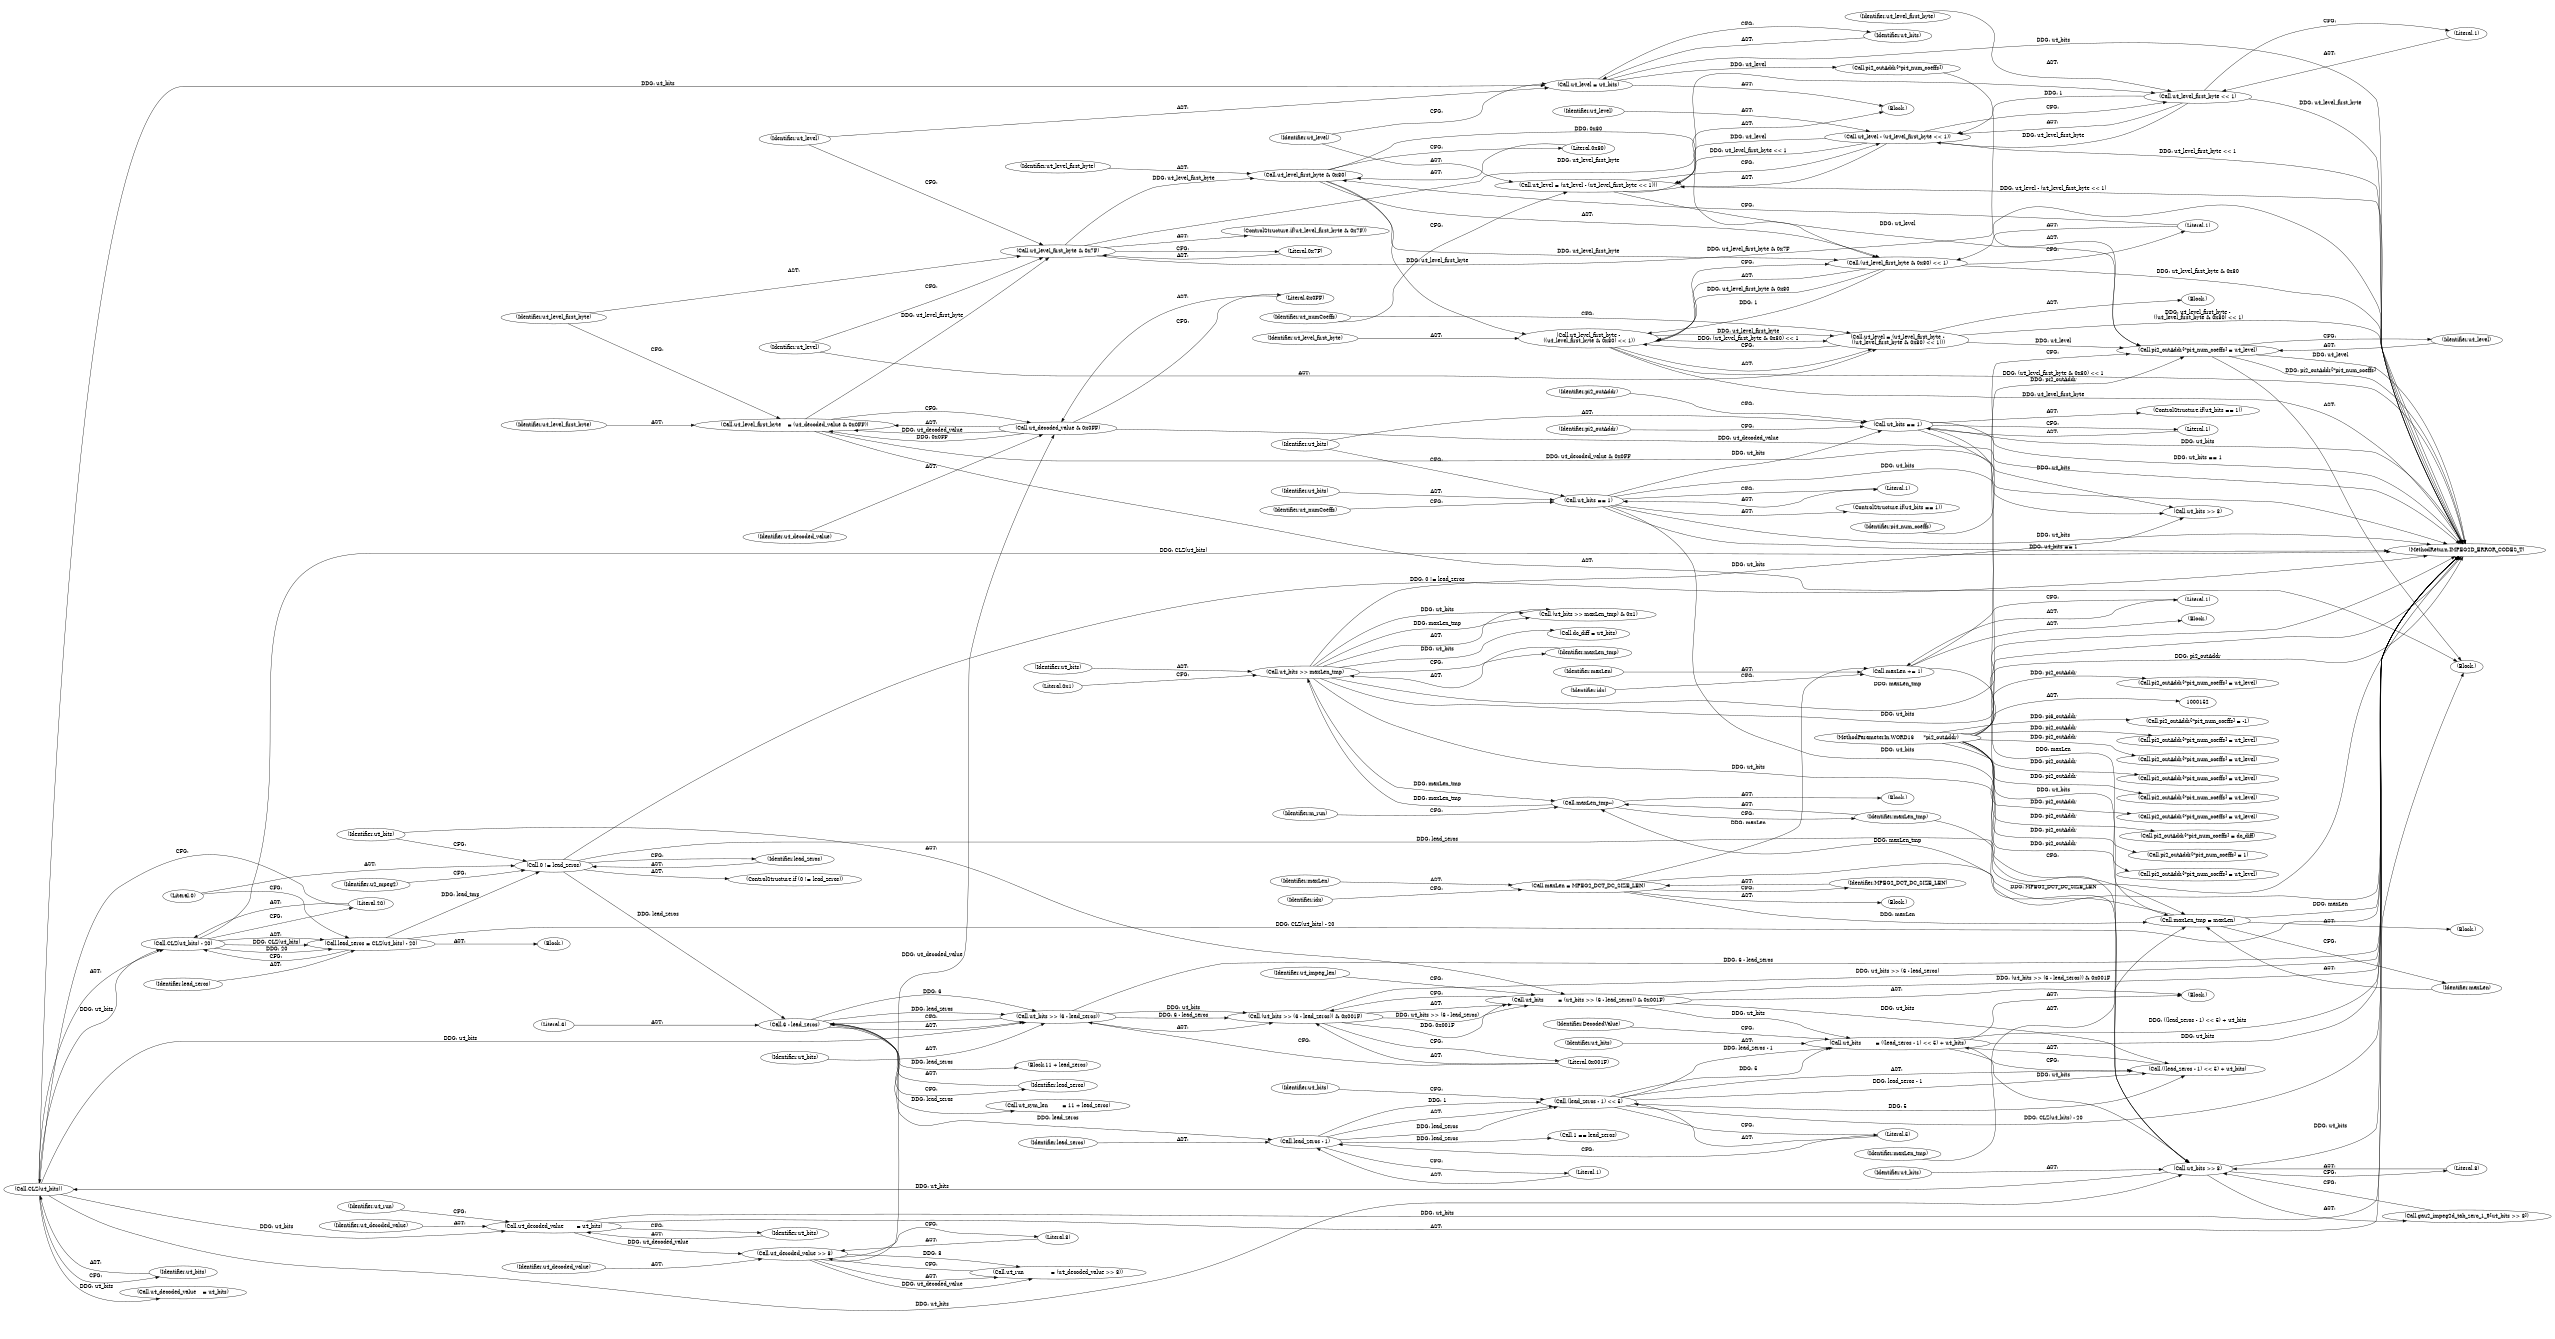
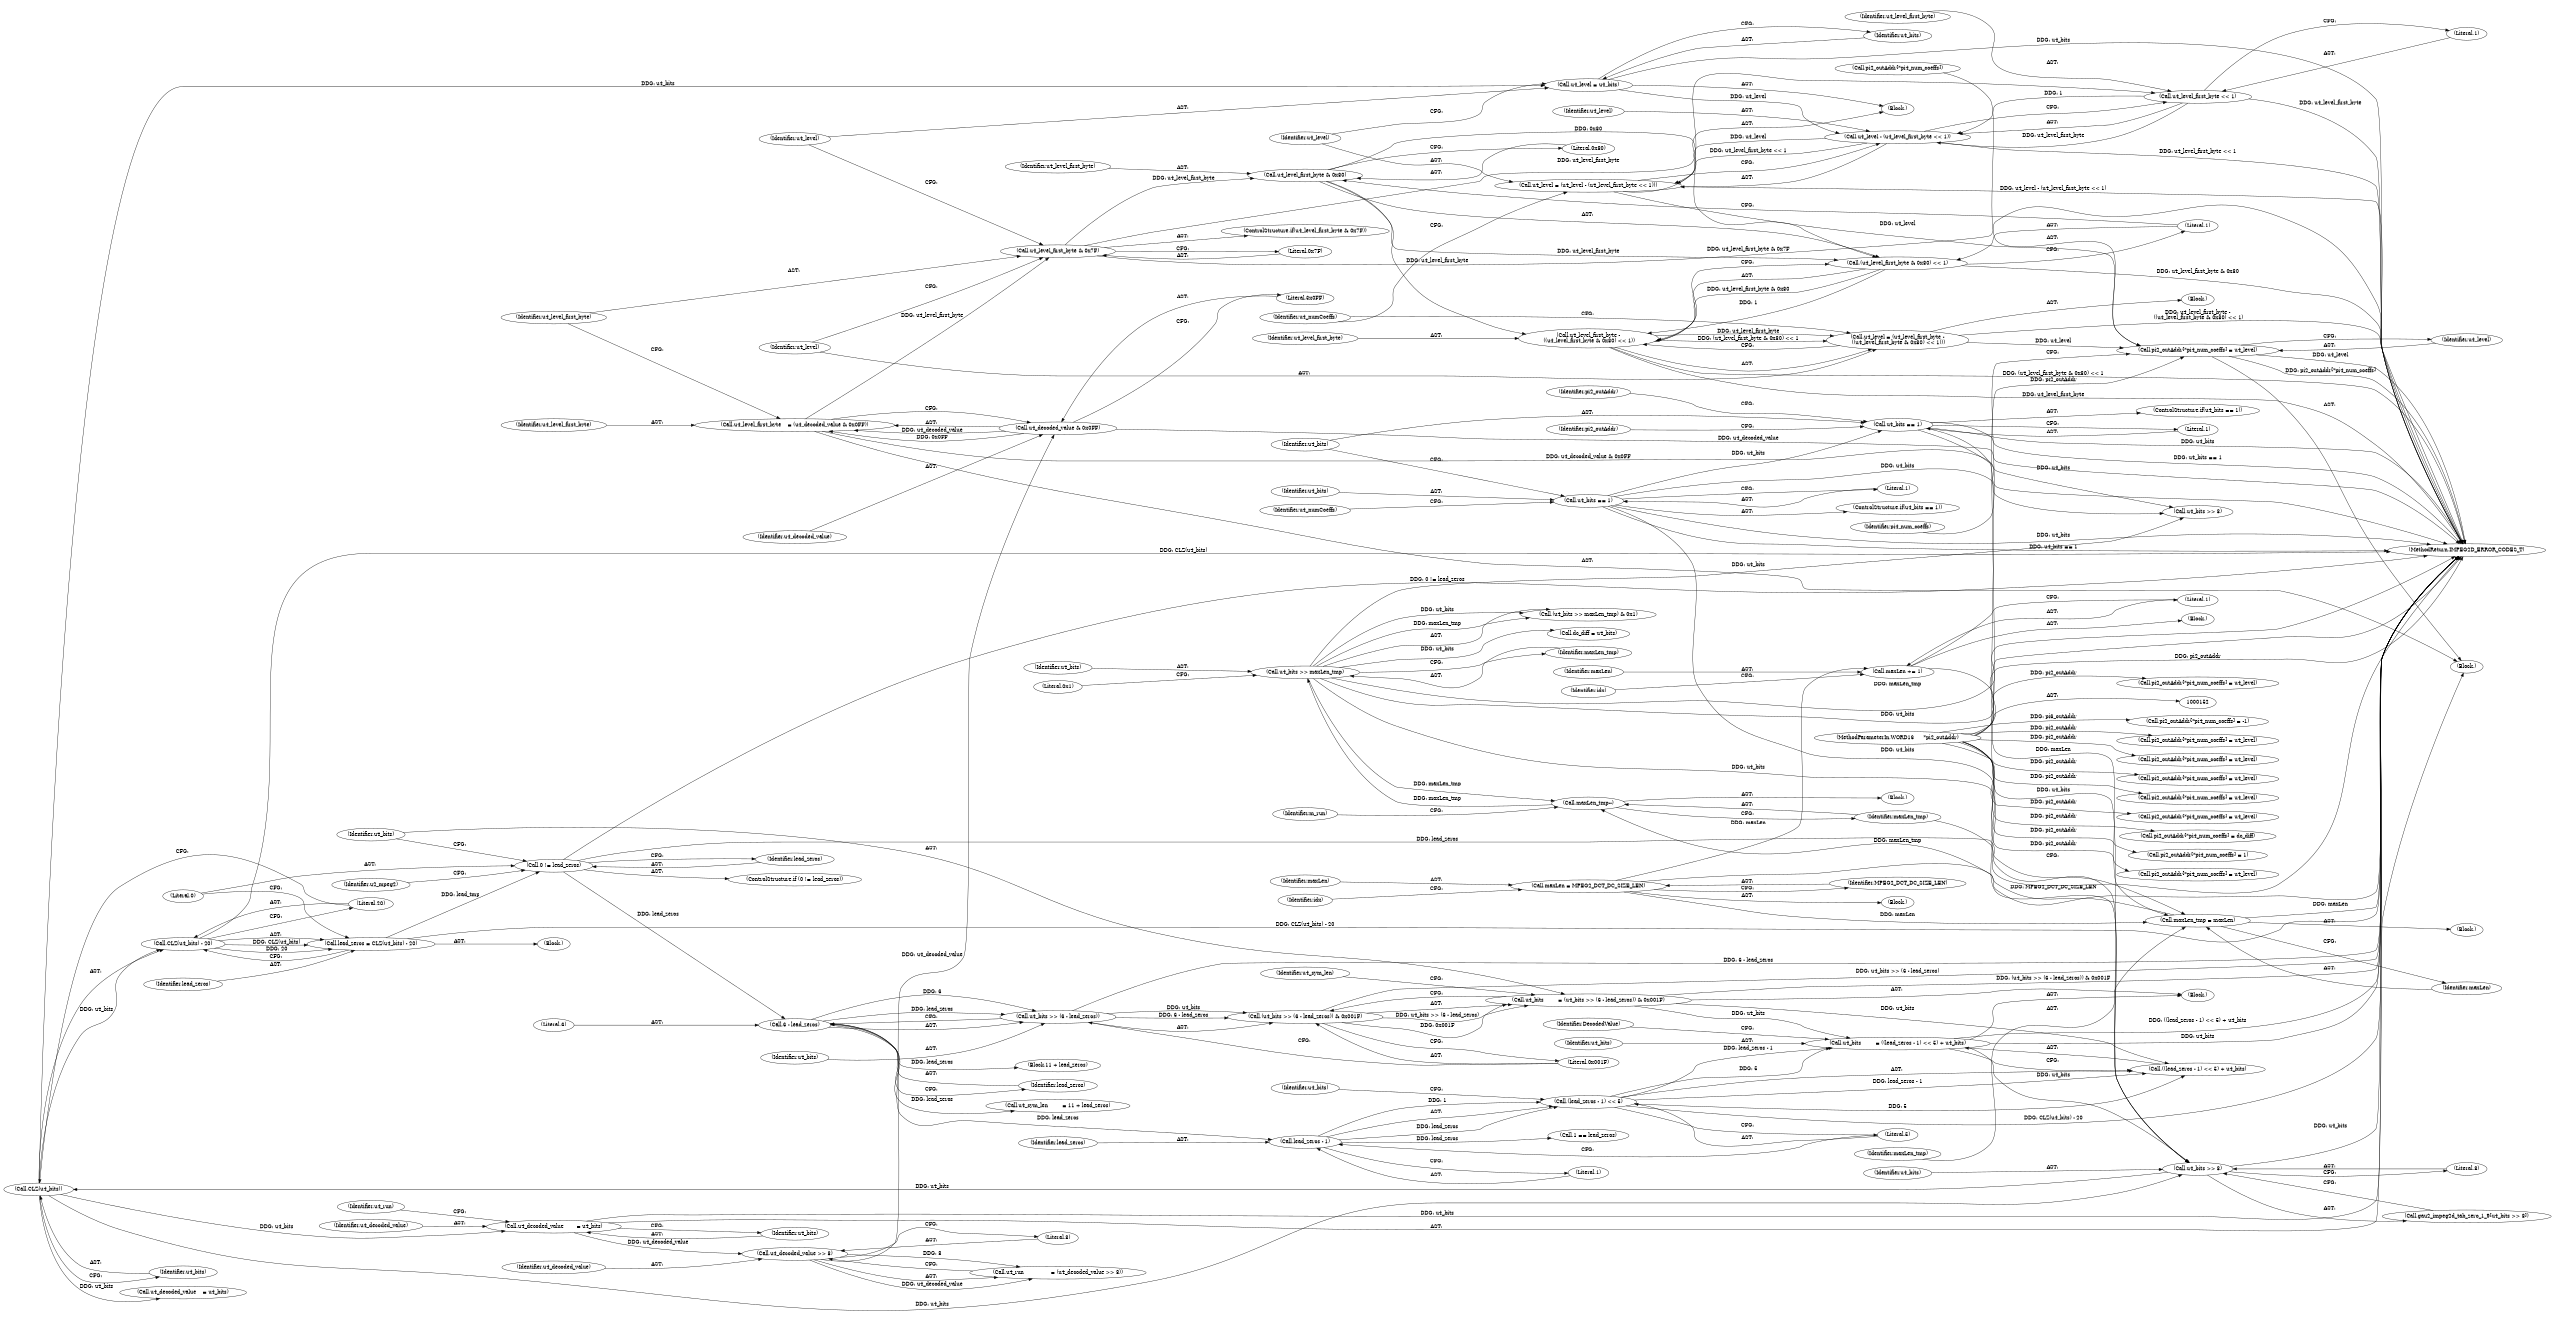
(1725, 69) -> (1733, 101)
(1305, 973) -> (1305, 973)
(498, 1041) -> none
